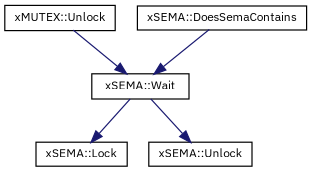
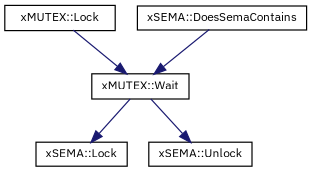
(60, 18) -> (60, 18)
(140, 86) -> (140, 86)
